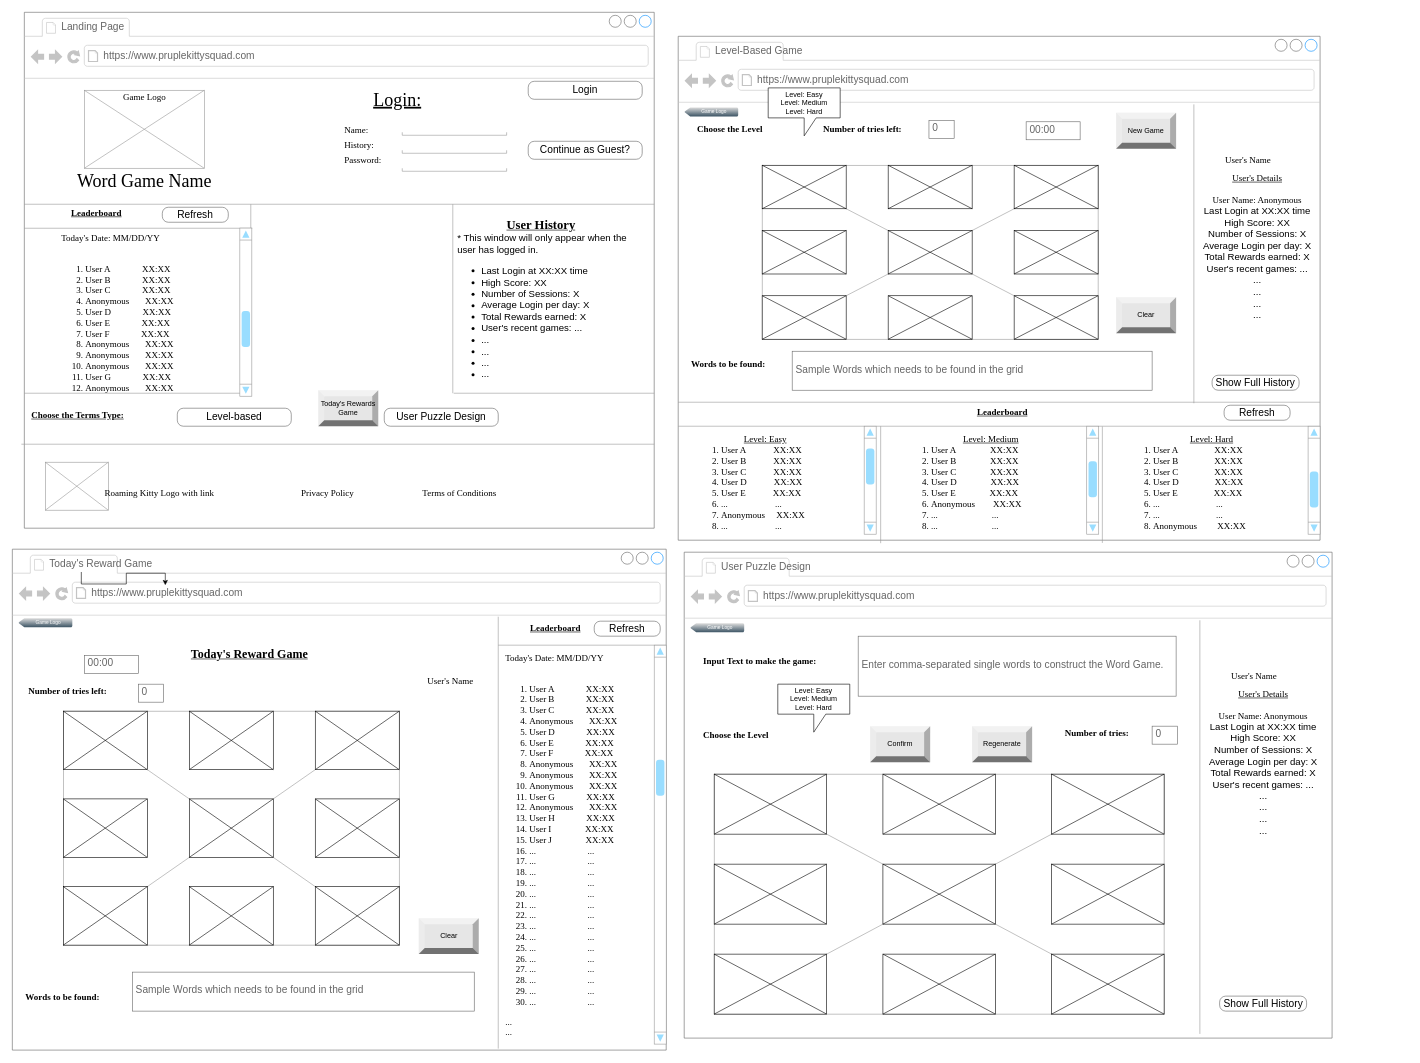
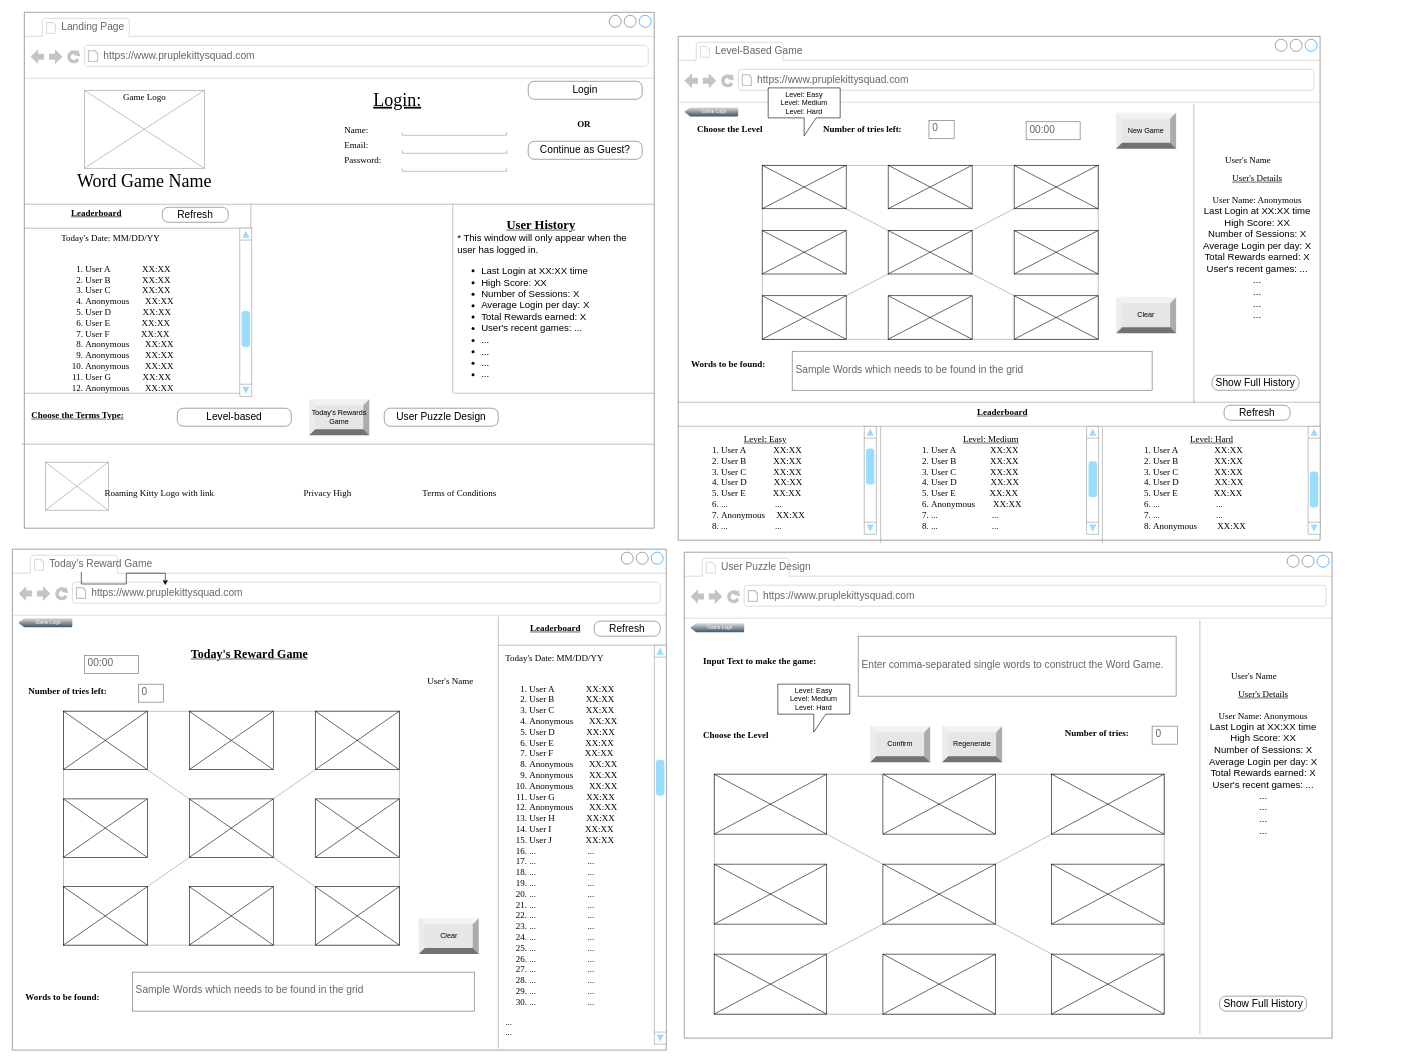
none -> (585, 126)
(363, 146) -> (356, 146)
(348, 408) -> (339, 417)
(328, 494) -> (328, 494)
(1002, 744) -> (972, 744)
